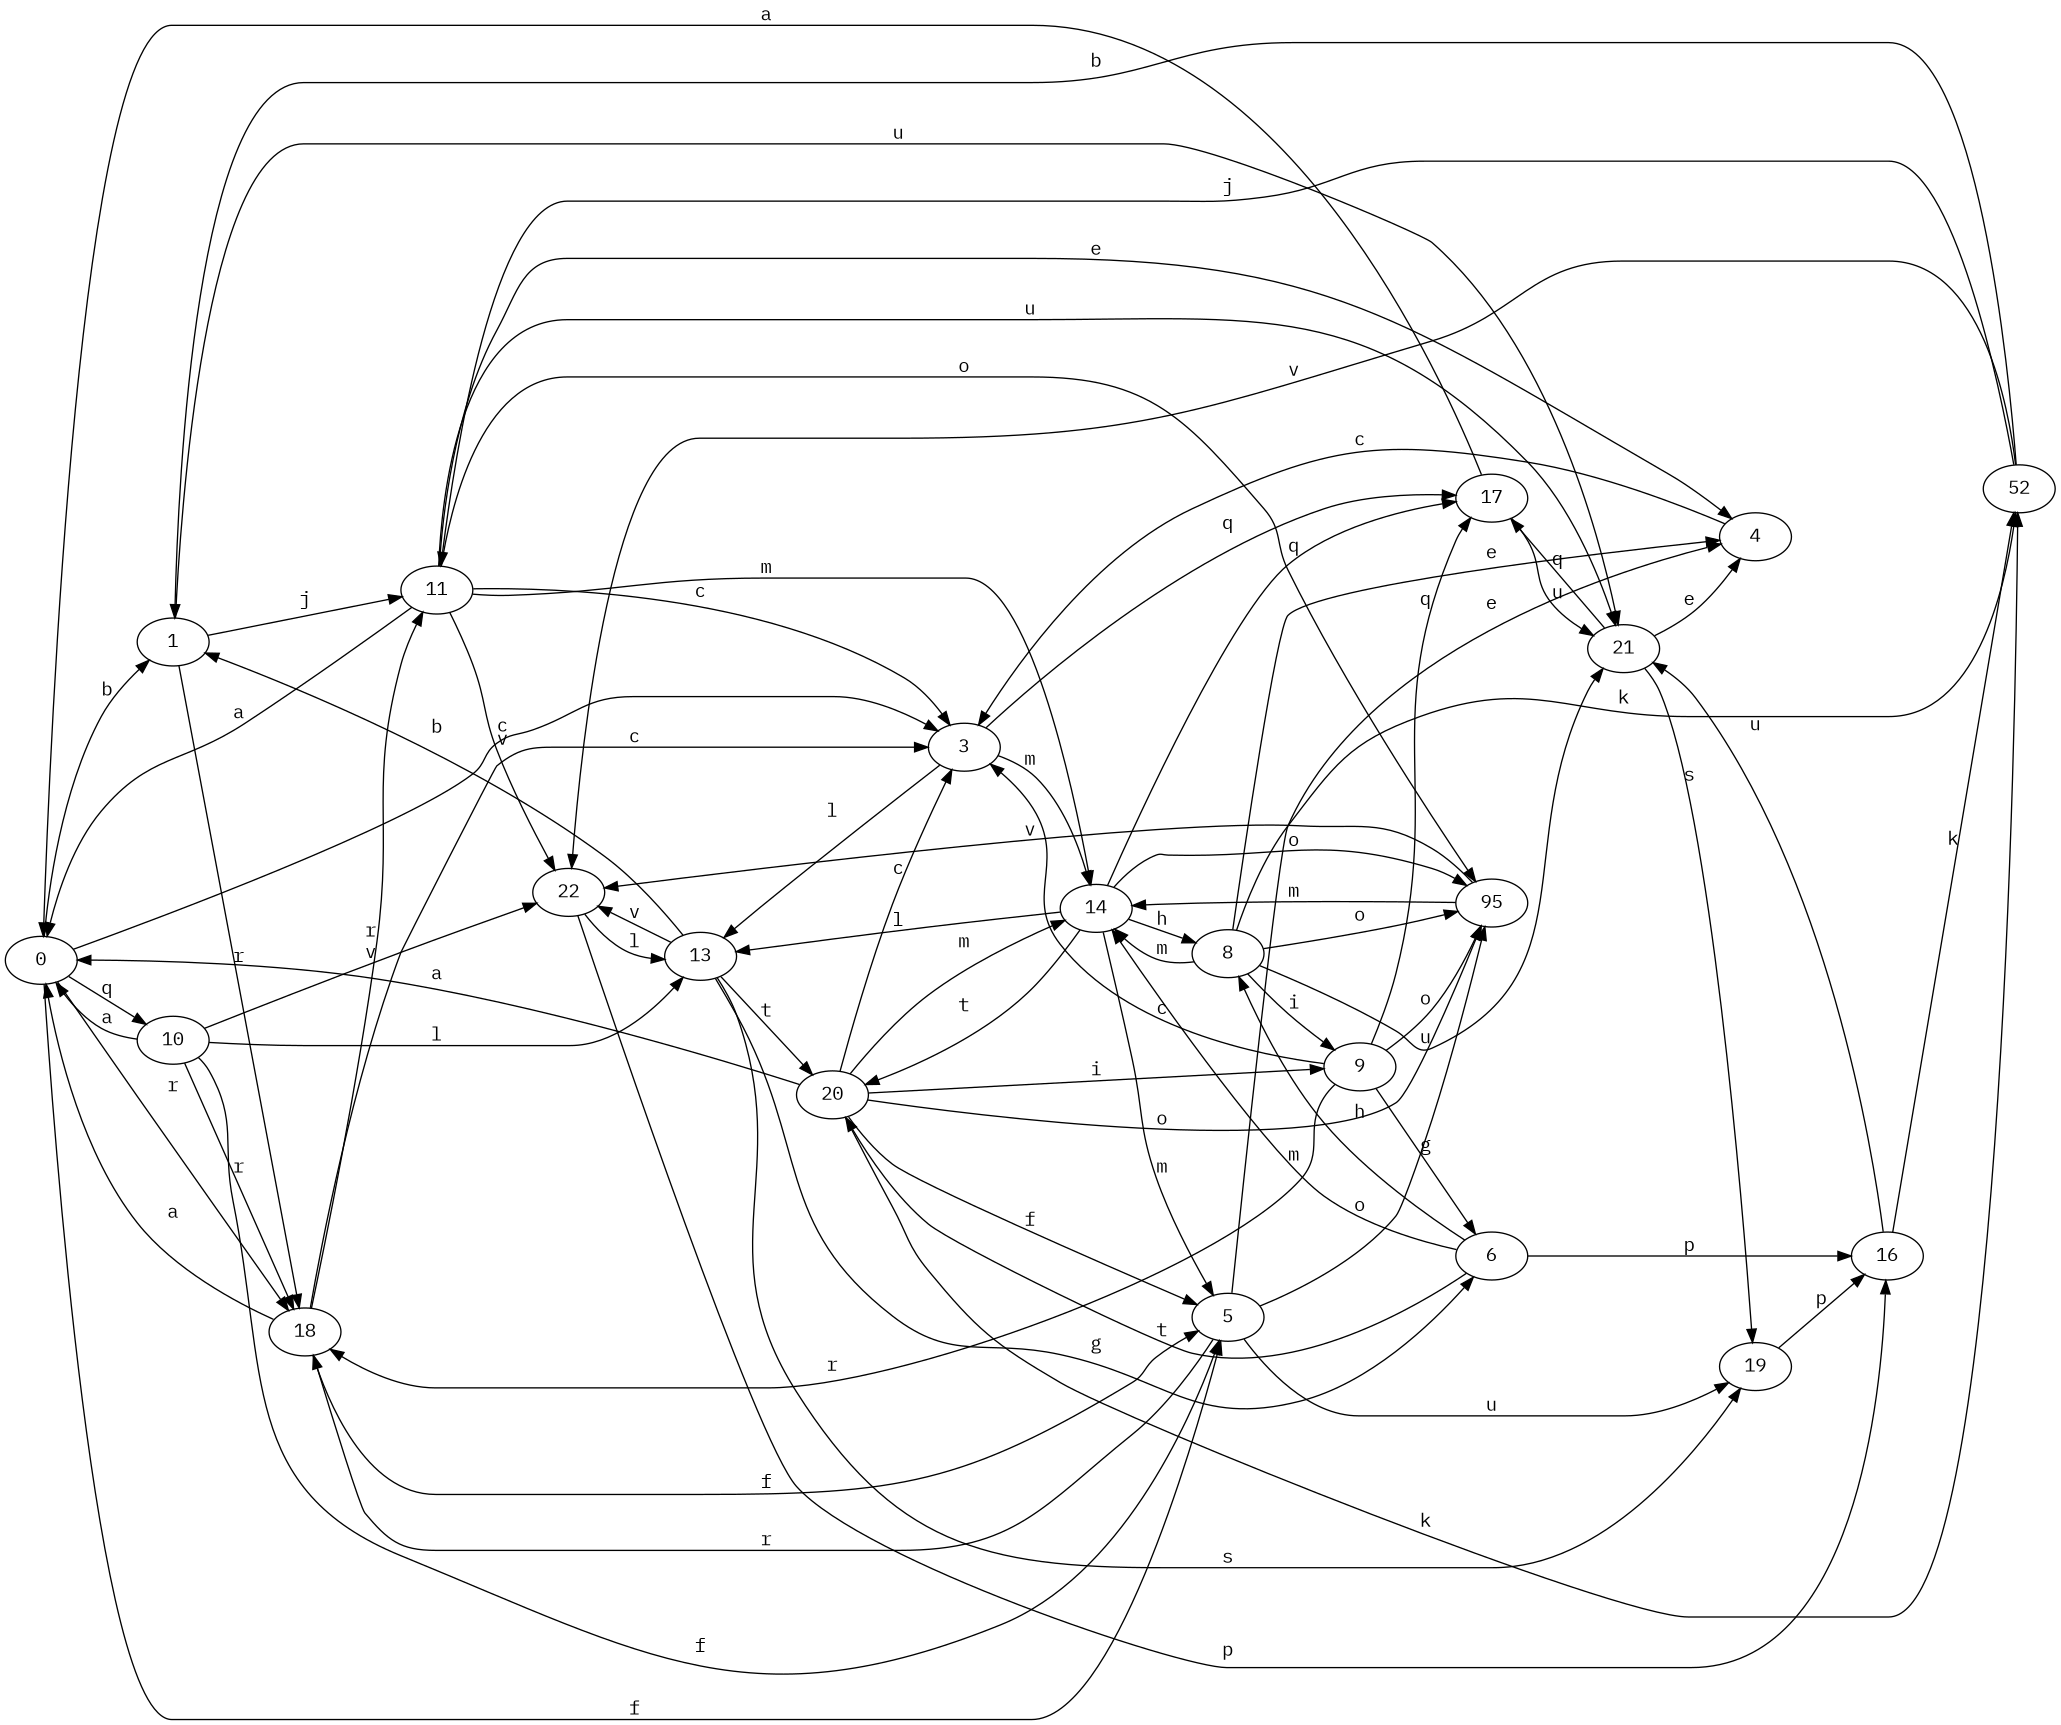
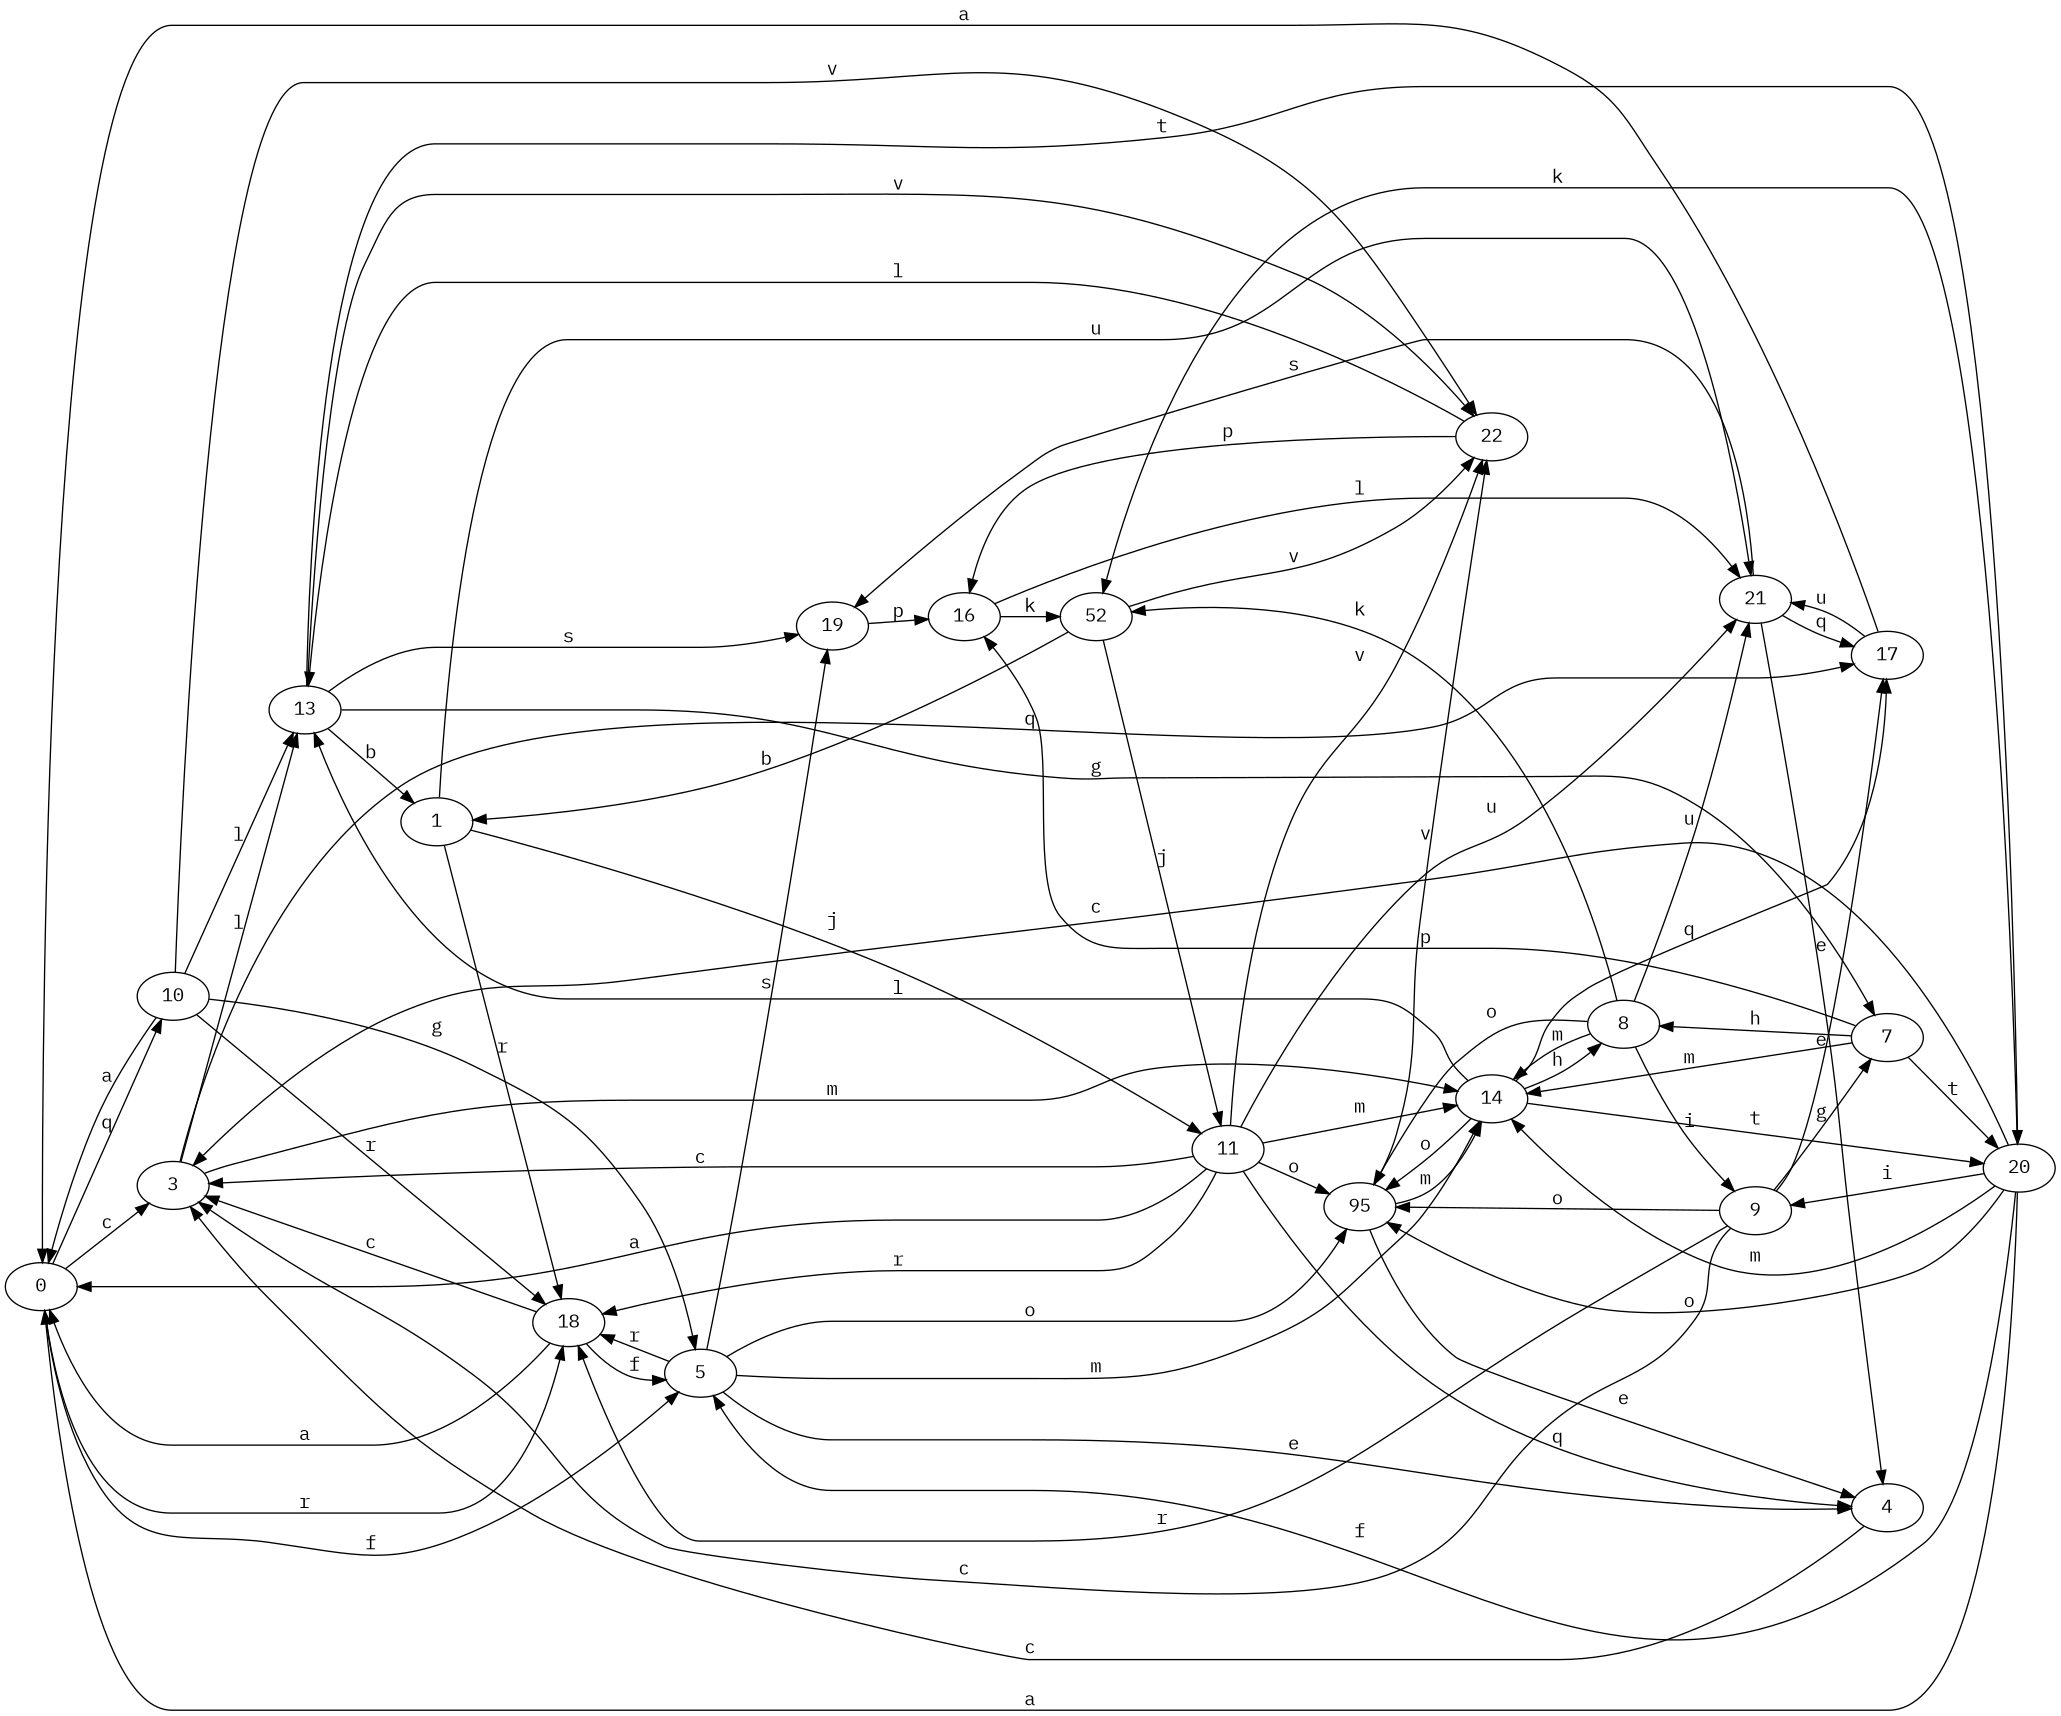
(1096, 250) -> (1558, 1438)
(1338, 597) -> (1561, 1398)
(1426, 600) -> (1821, 1041)
(1756, 725) -> (1360, 489)
(70, 794) -> none
(376, 949) -> (936, 1271)
(1141, 1113) -> (1153, 1374)
(1492, 1256) -> (1887, 1038)
(1492, 1406) -> (767, 984)
(701, 1647) -> (437, 1028)
